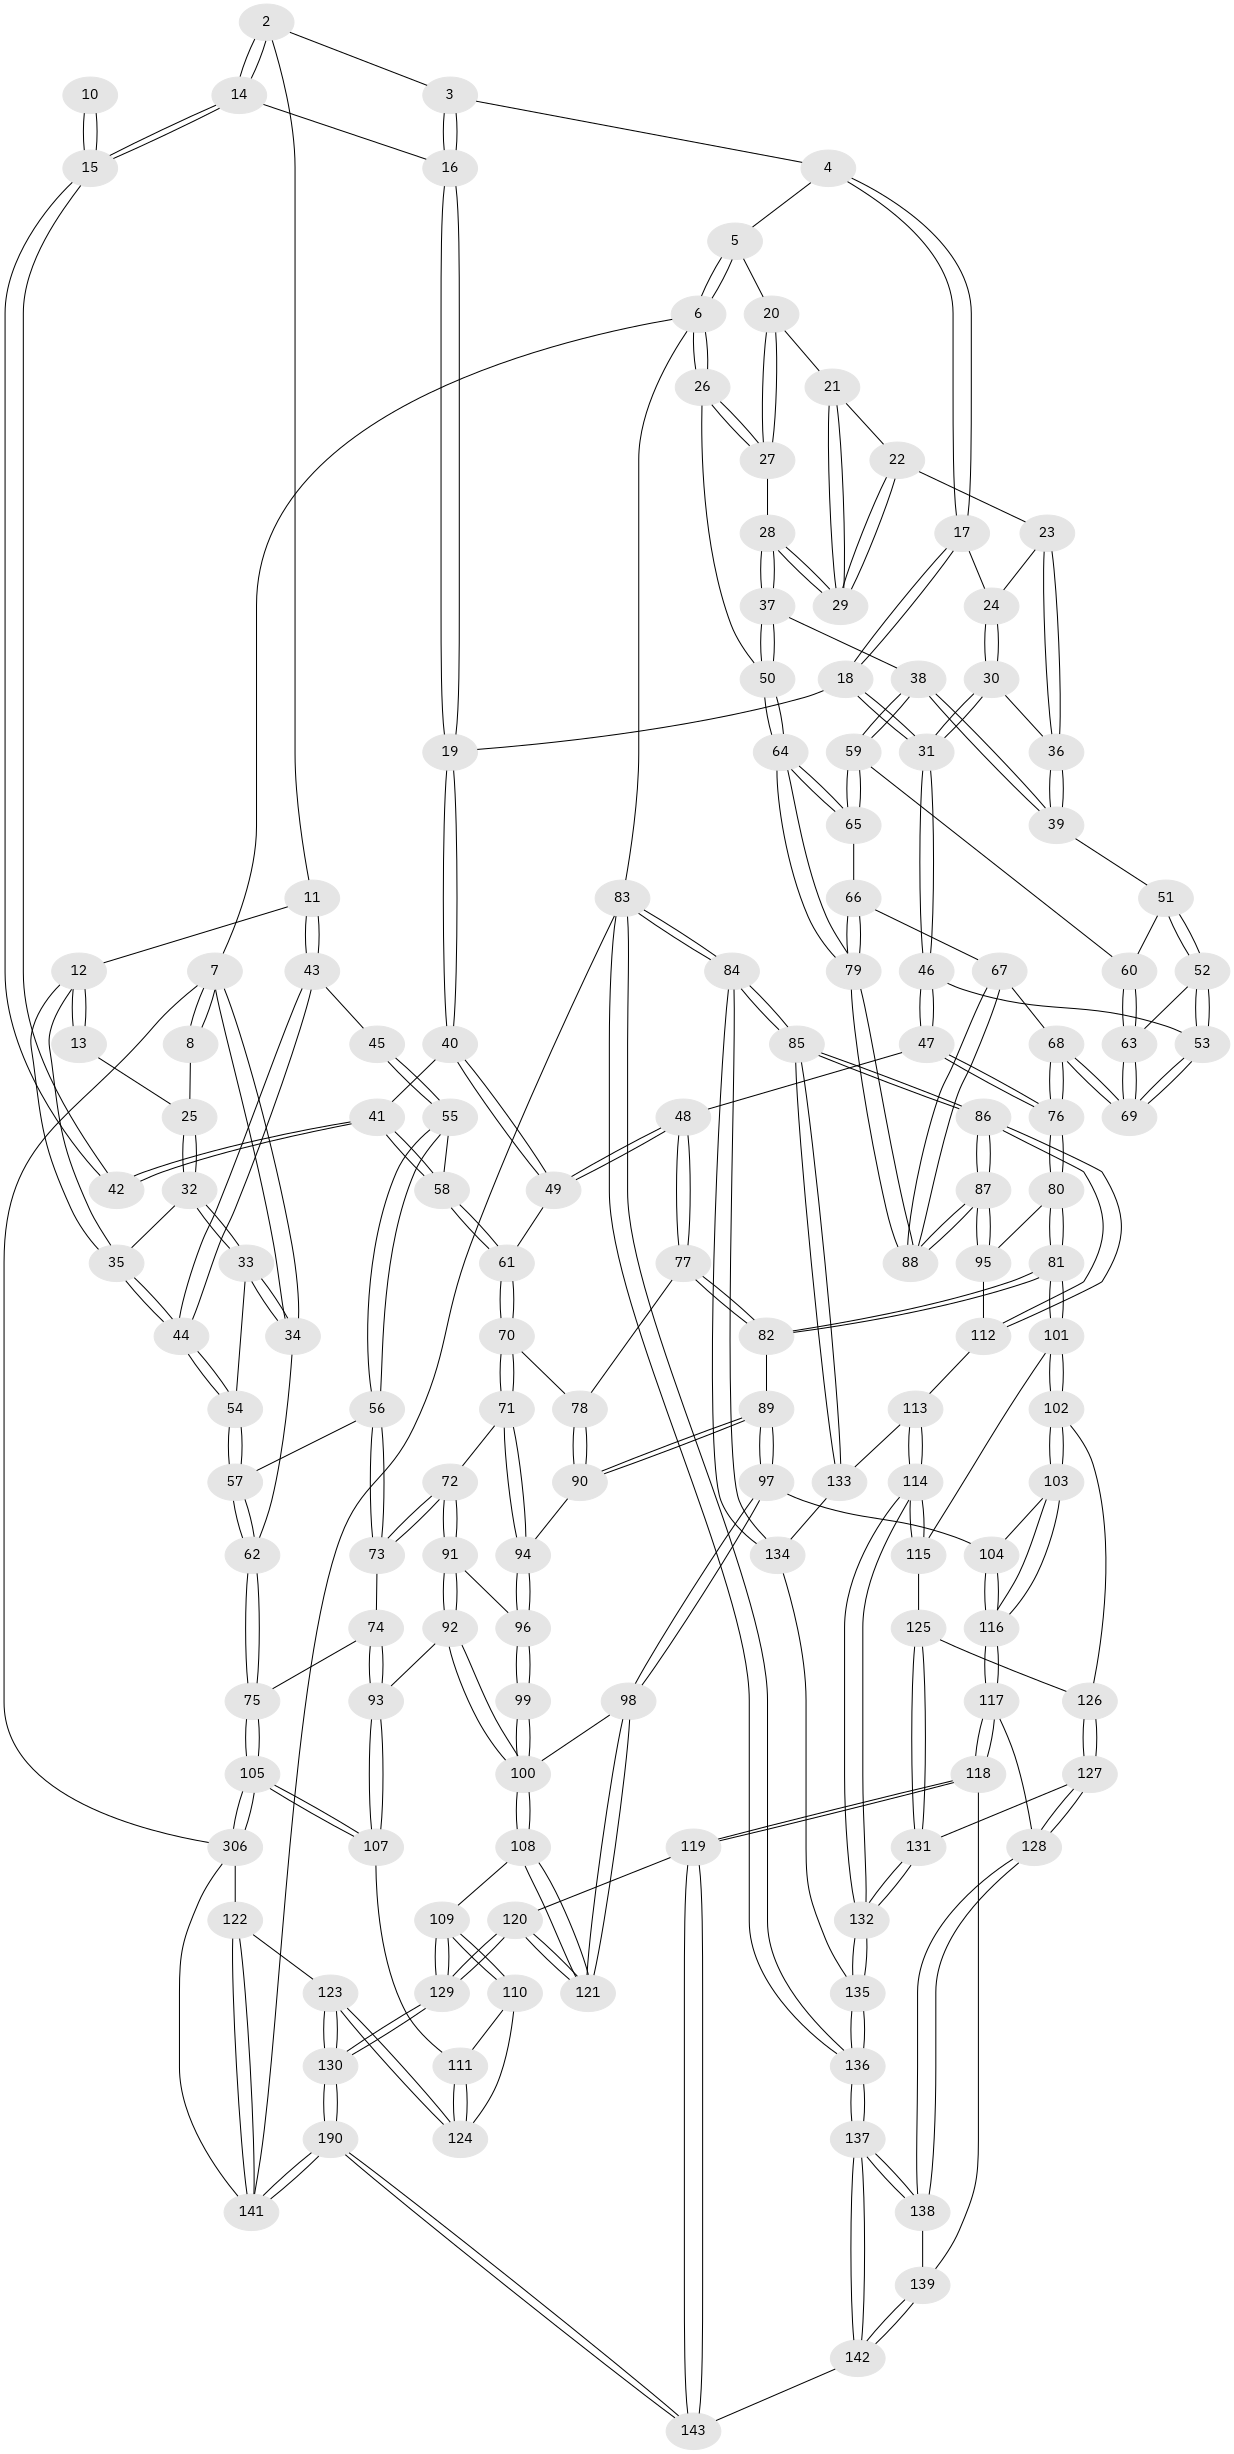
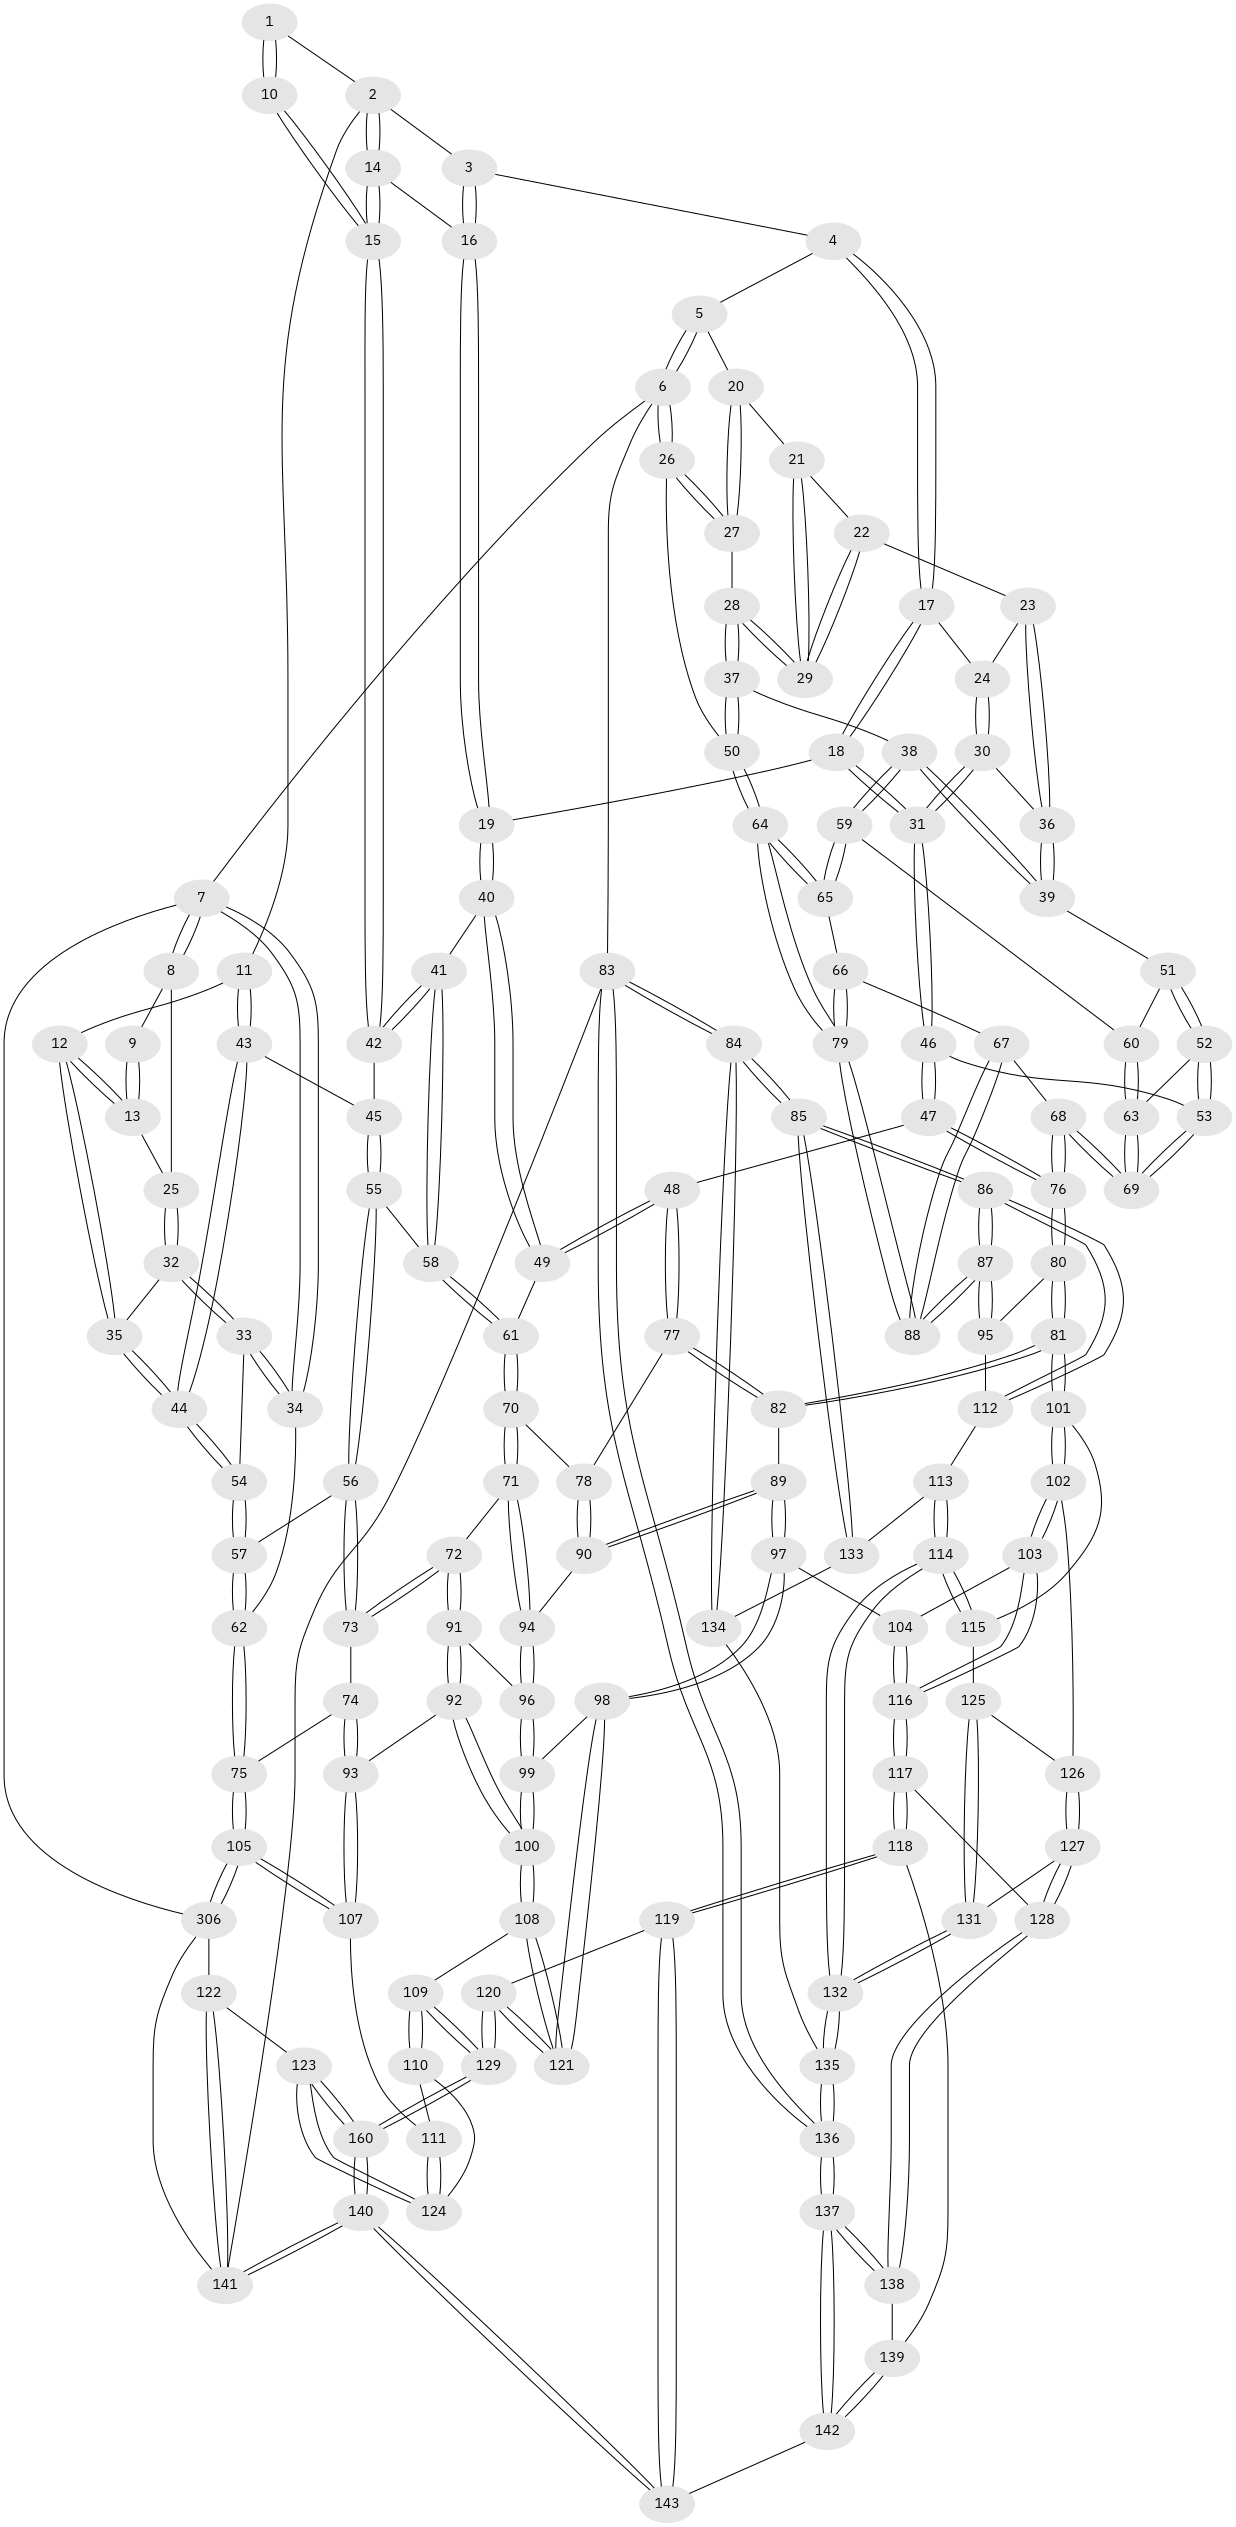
none -> (270, 22)
none -> (133, 1044)
none -> (374, 1081)
(576, 1738) -> (565, 1738)
(331, 2066) -> (361, 2139)
(331, 2139) -> (361, 2212)
